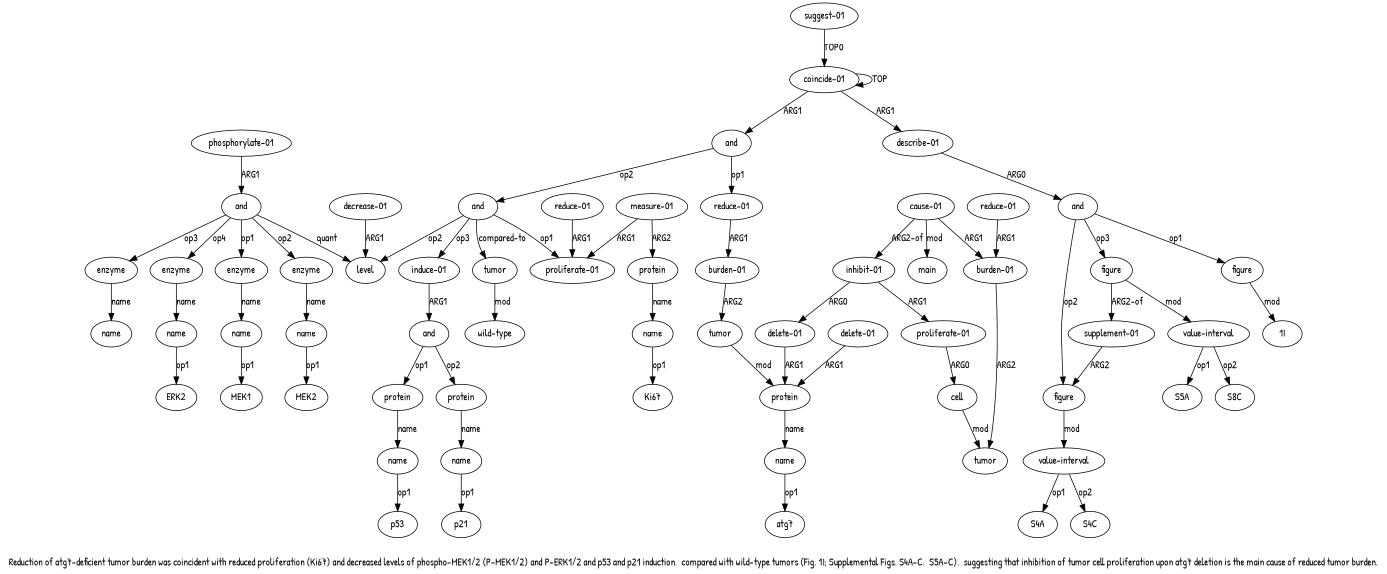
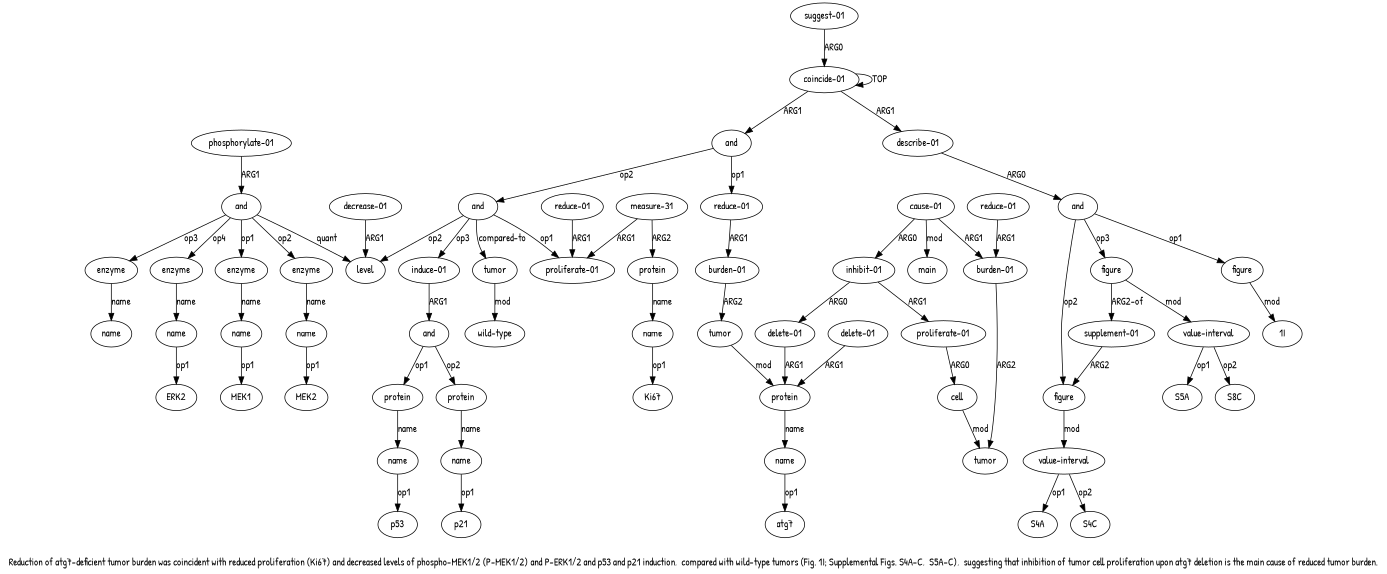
(834, 48) -> (834, 48)
(652, 207) -> (652, 207)
(908, 239) -> (908, 239)
